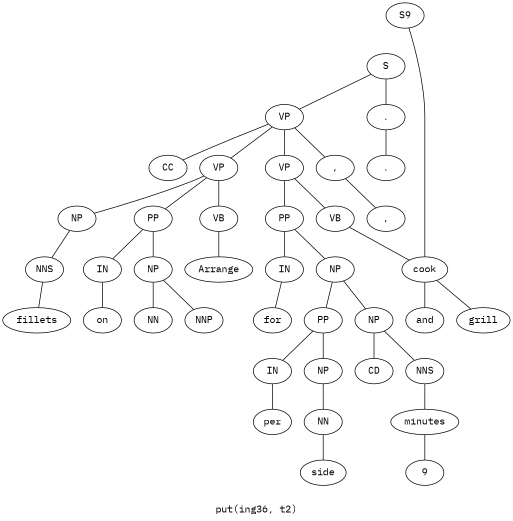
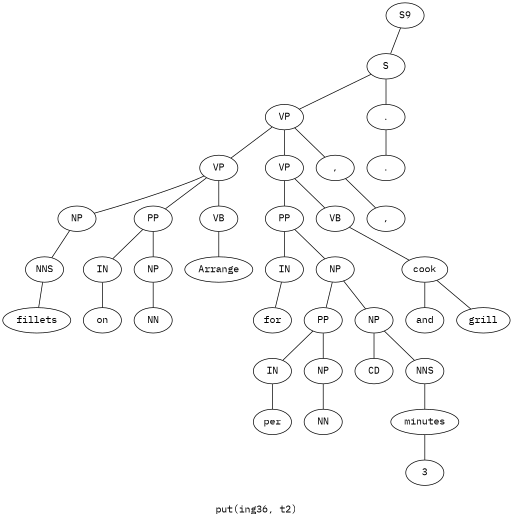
(425, 142) -> (396, 41)
(168, 168) -> none
(204, 320) -> none
(323, 473) -> none
(425, 473) -> (425, 473)
